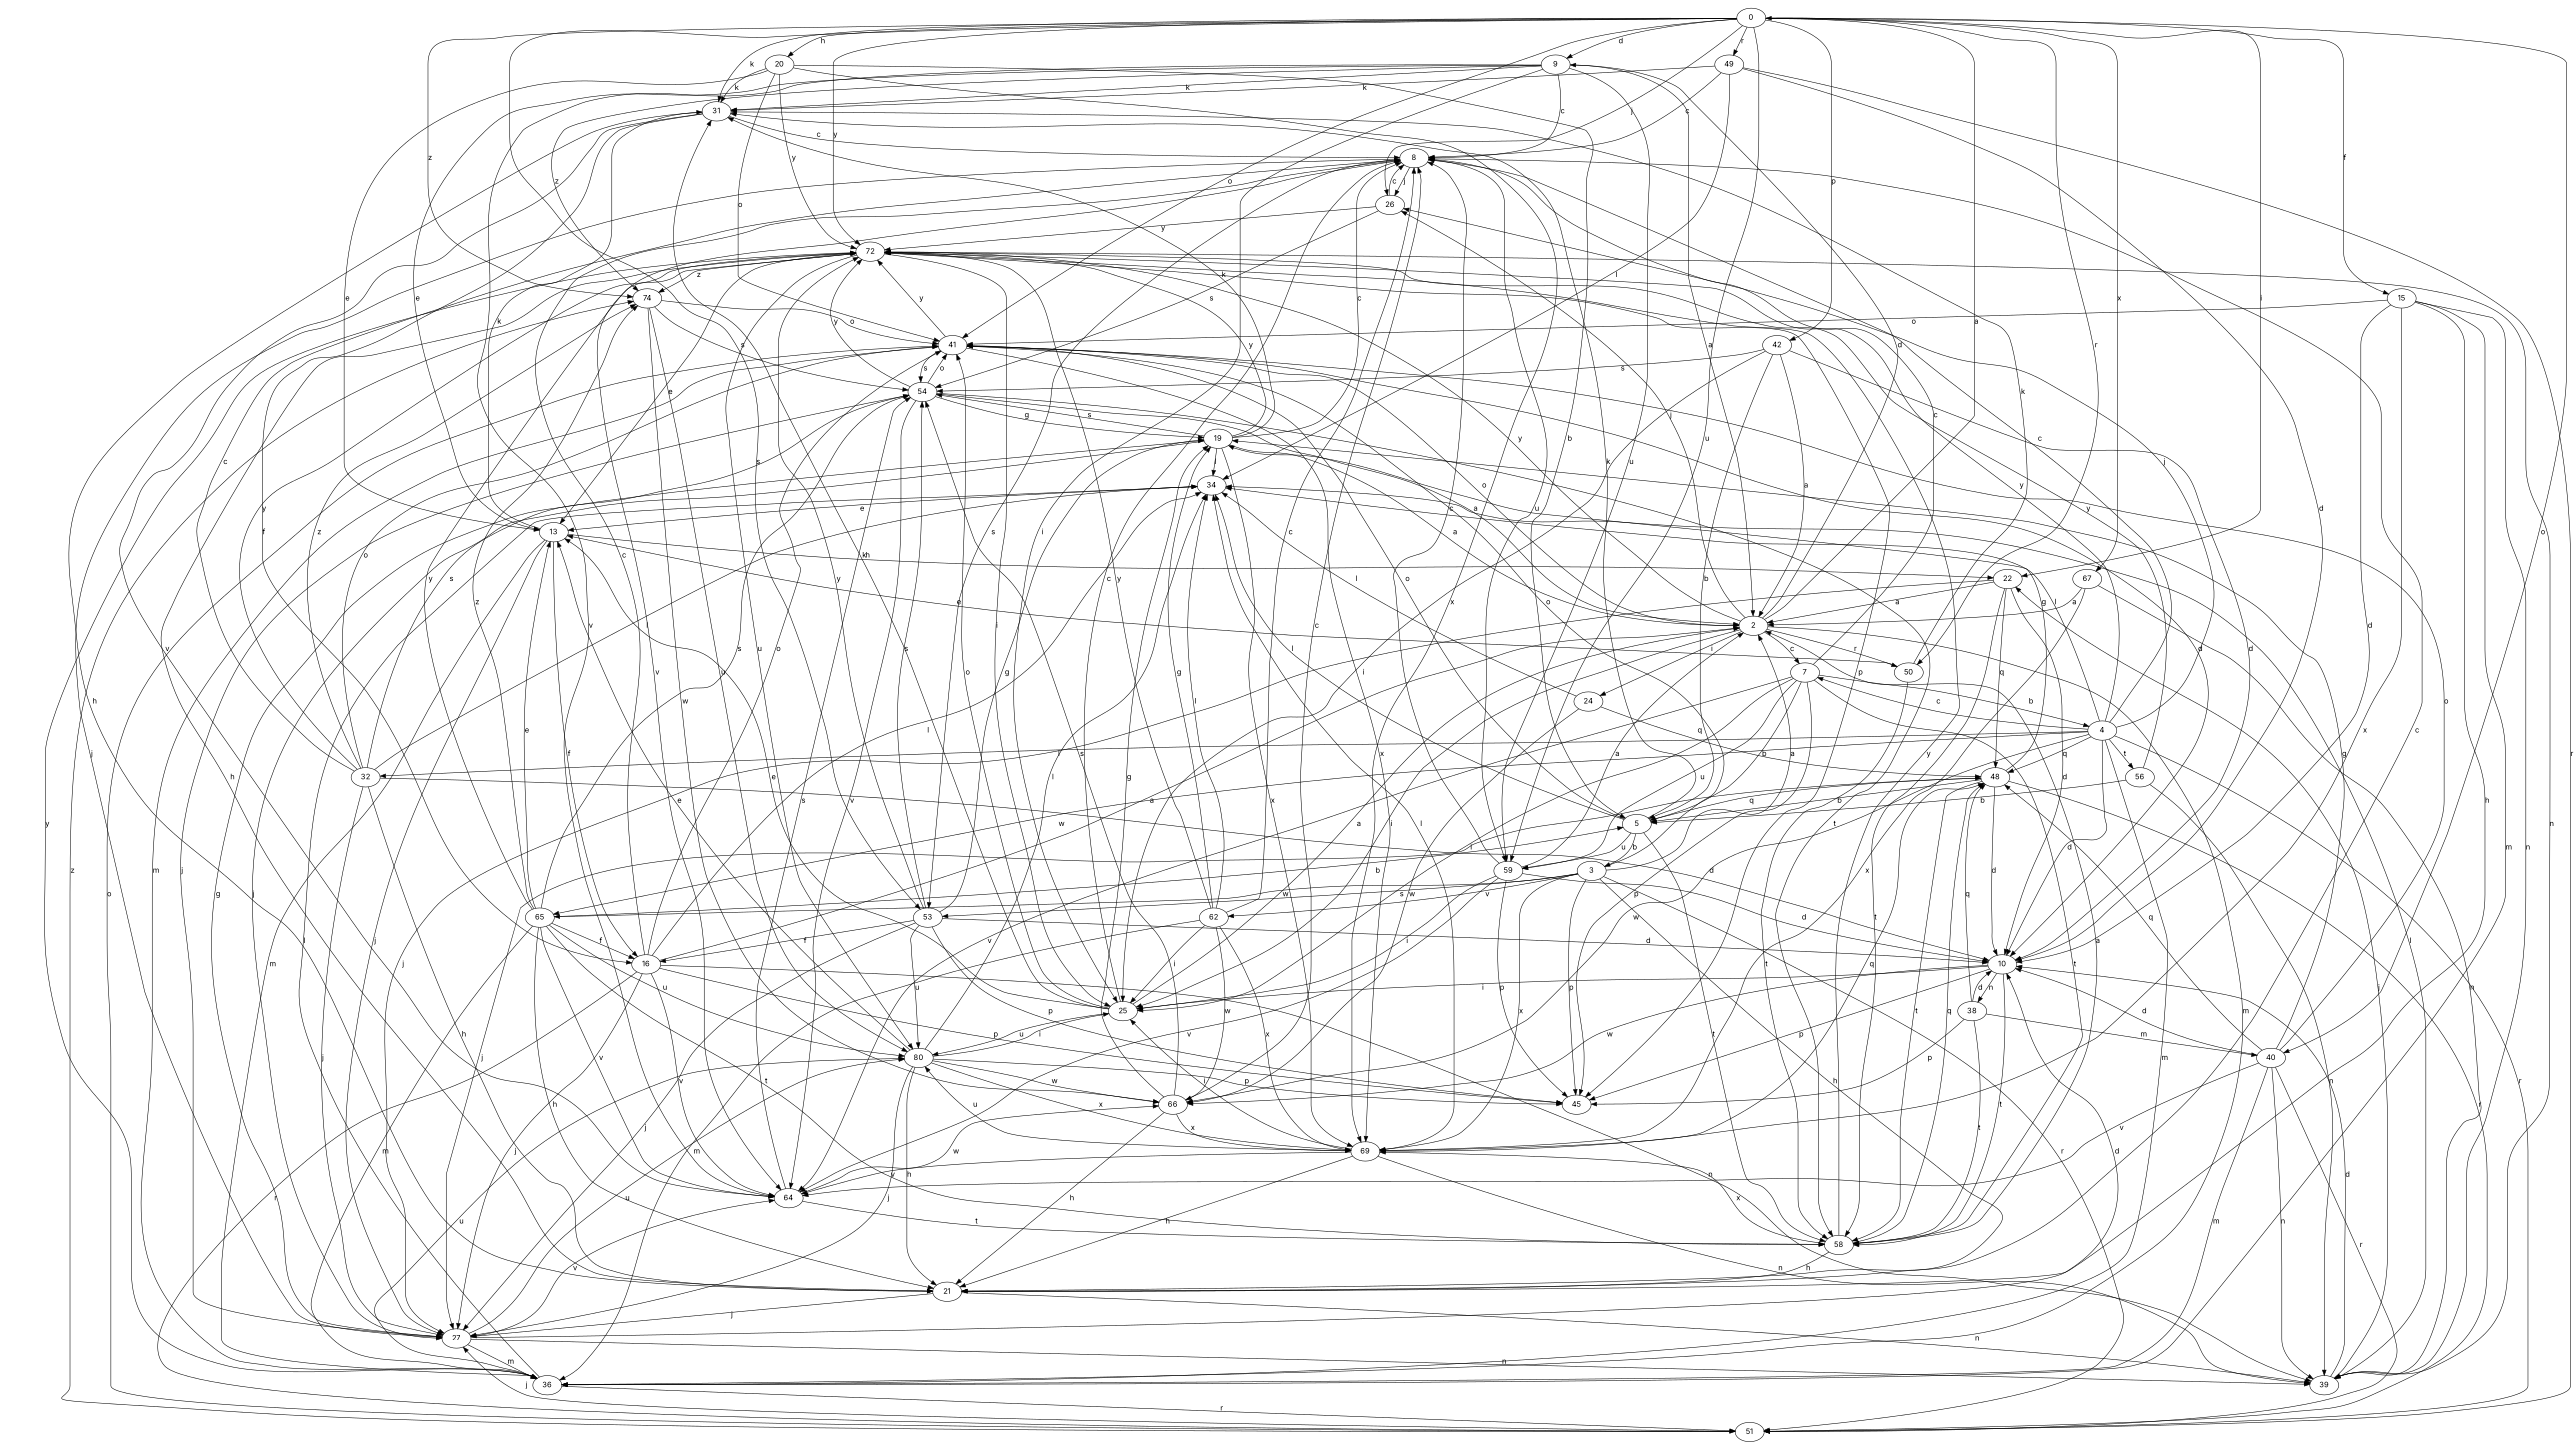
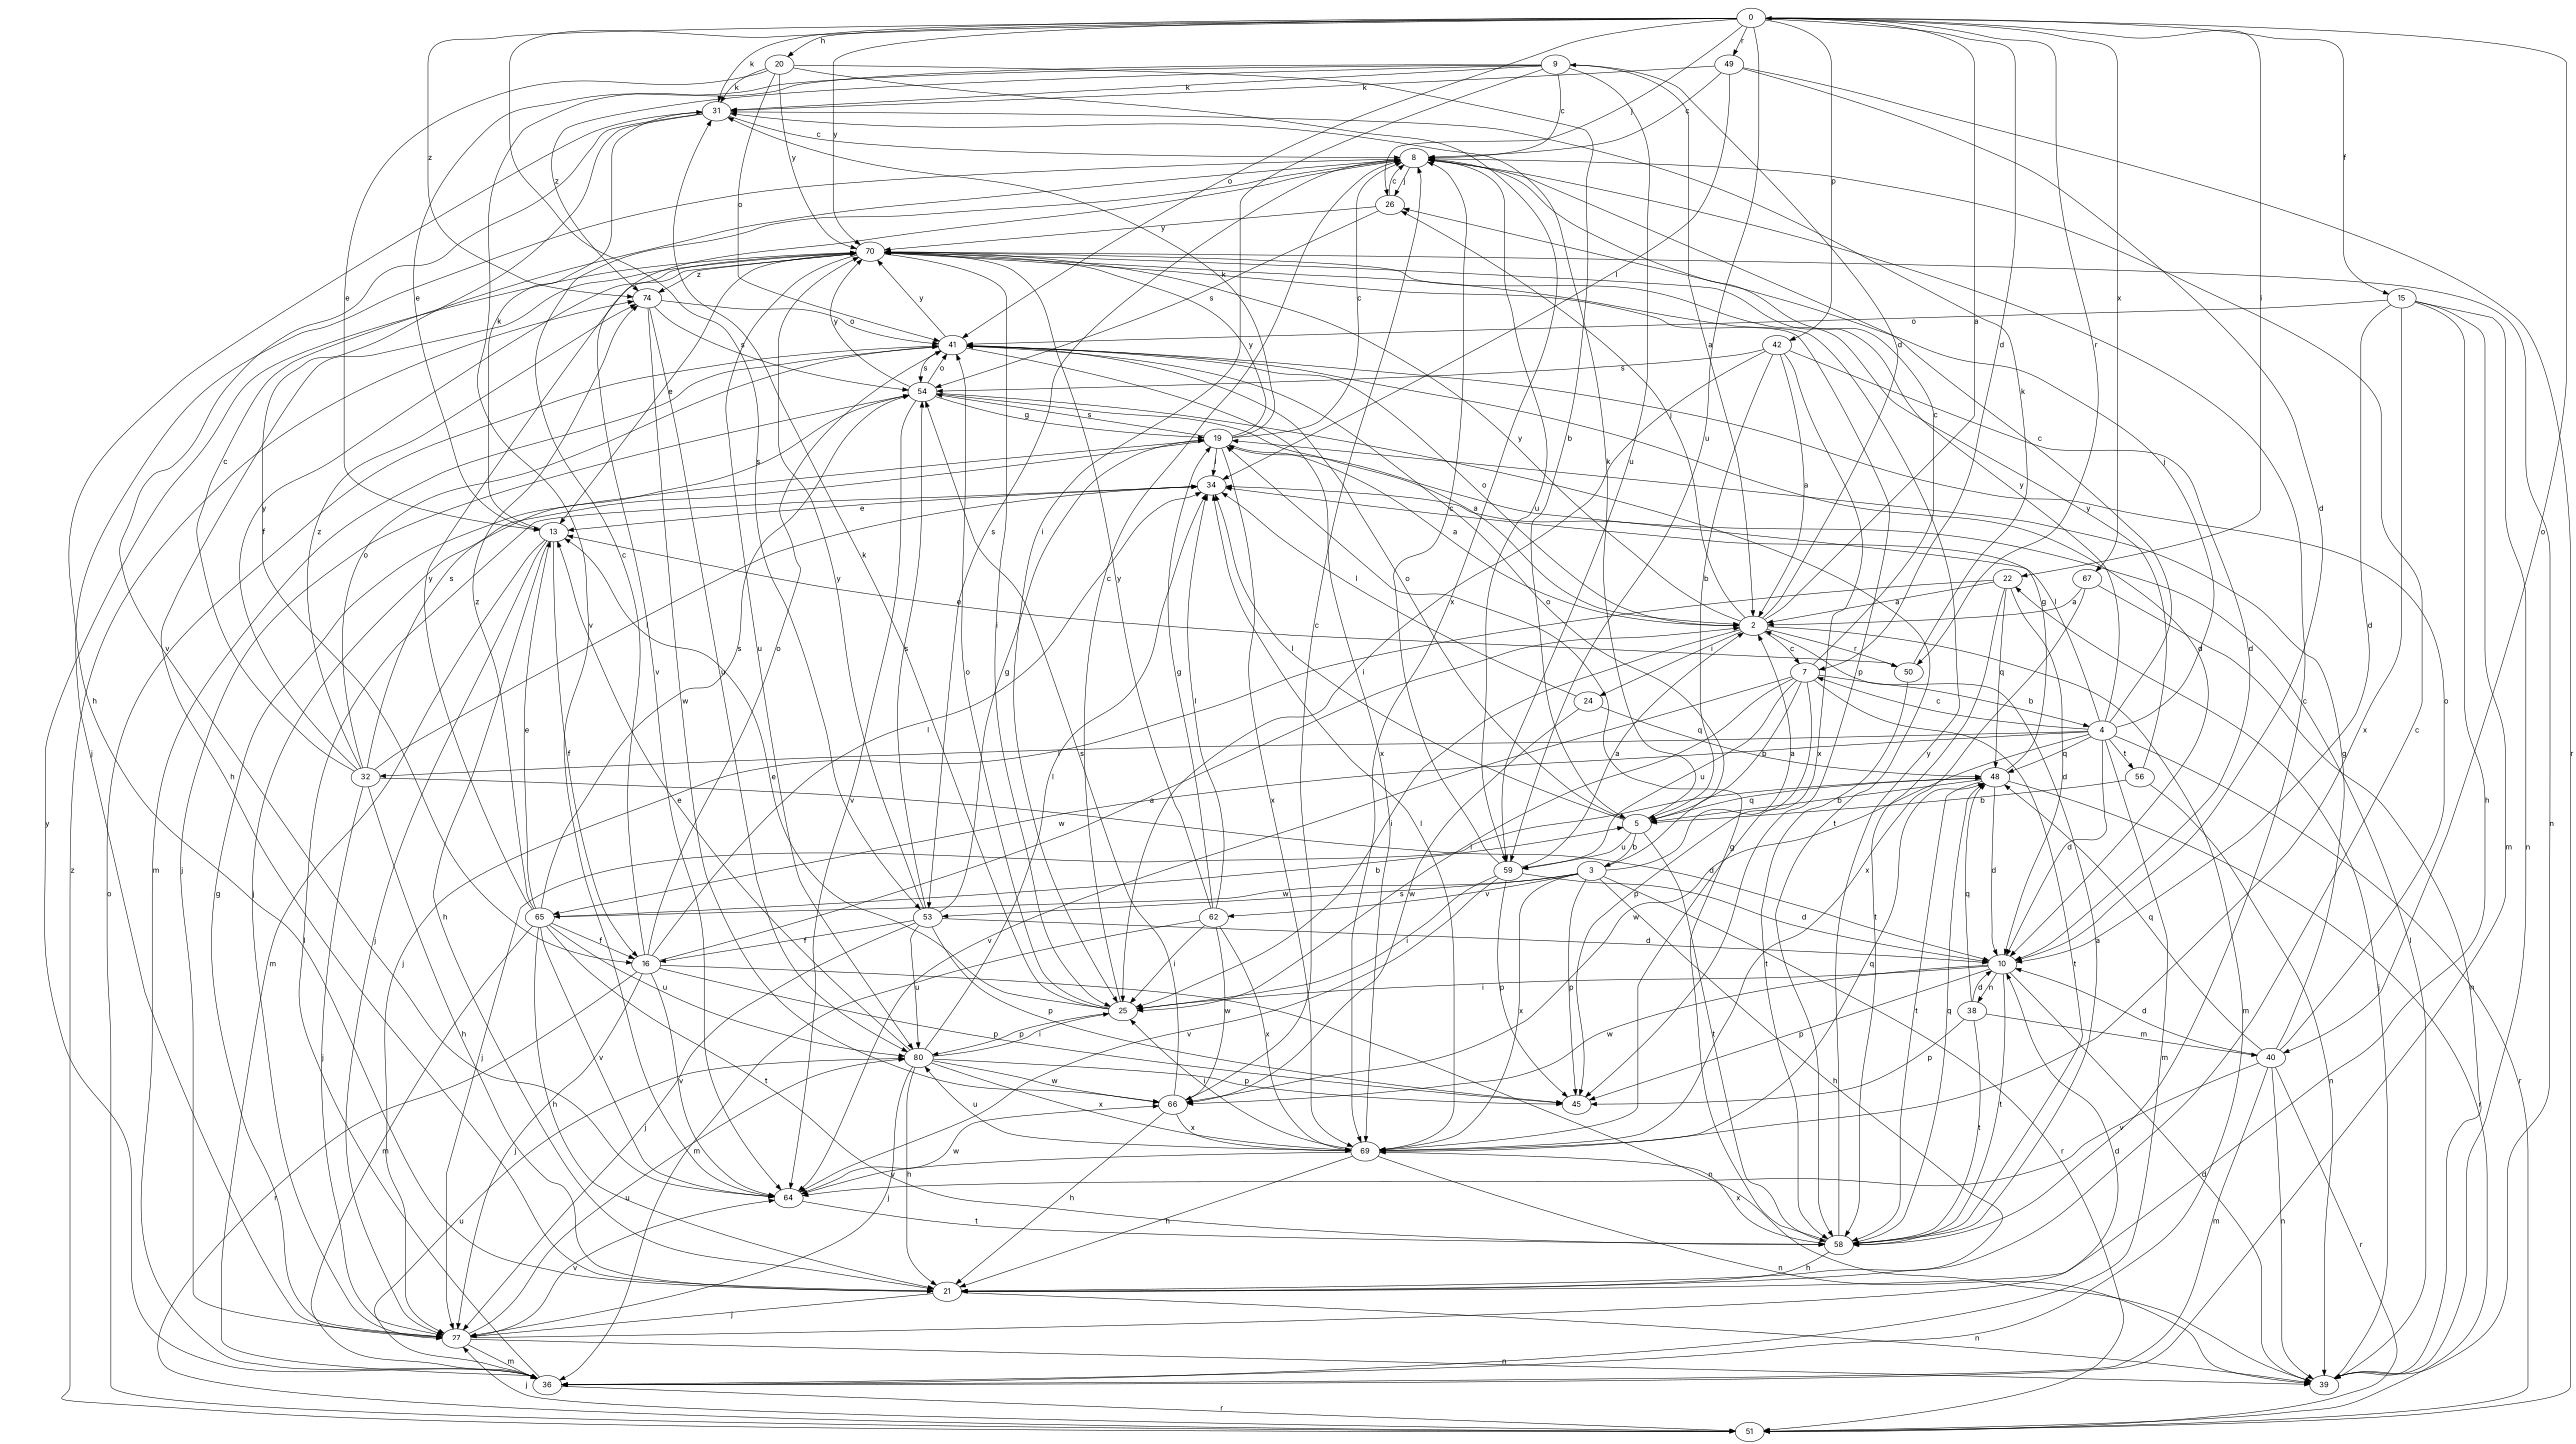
(1631, 34) -> (2014, 242)
(870, 252) -> (870, 252)
(1279, 561) -> (2295, 513)
(1242, 569) -> (497, 1045)
(1404, 763) -> none
(1126, 778) -> (1634, 779)
(798, 810) -> none
none -> (1739, 841)
(1022, 1035) -> (1022, 1035)
(2318, 1062) -> (2189, 1164)
